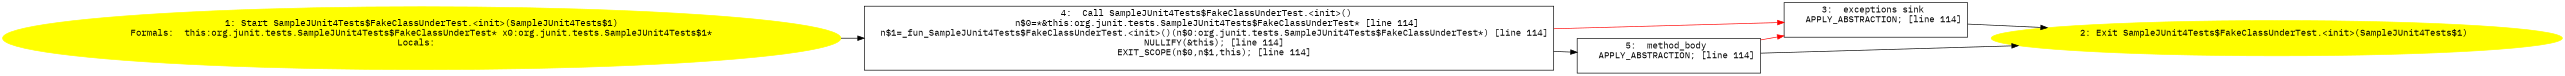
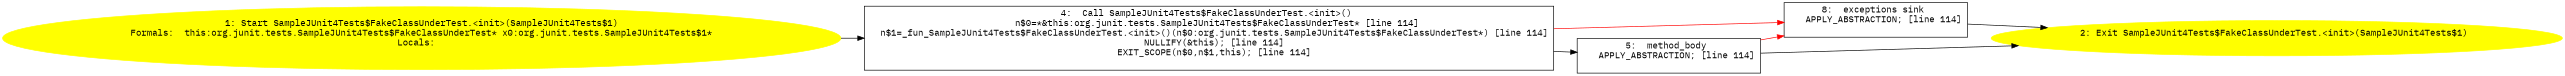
(1876, 20) -> (1876, 20)
